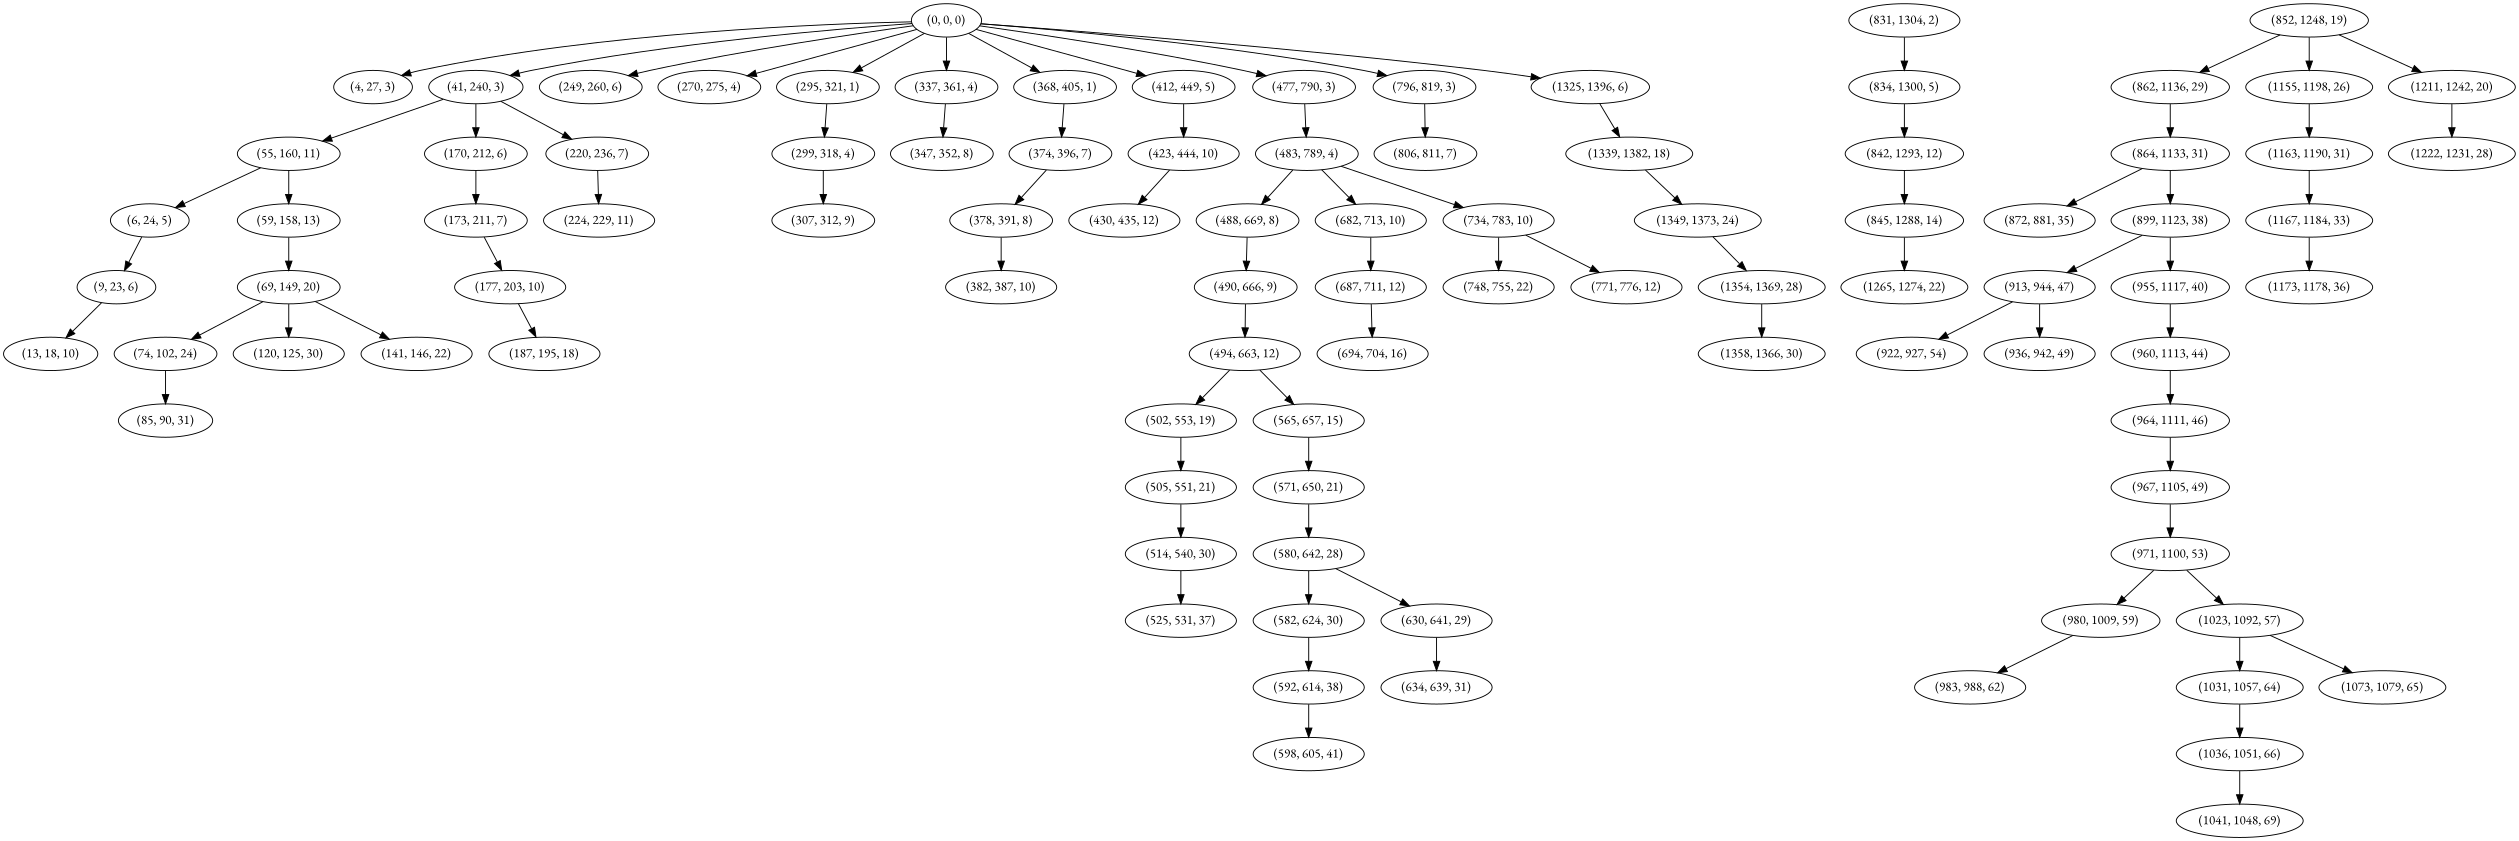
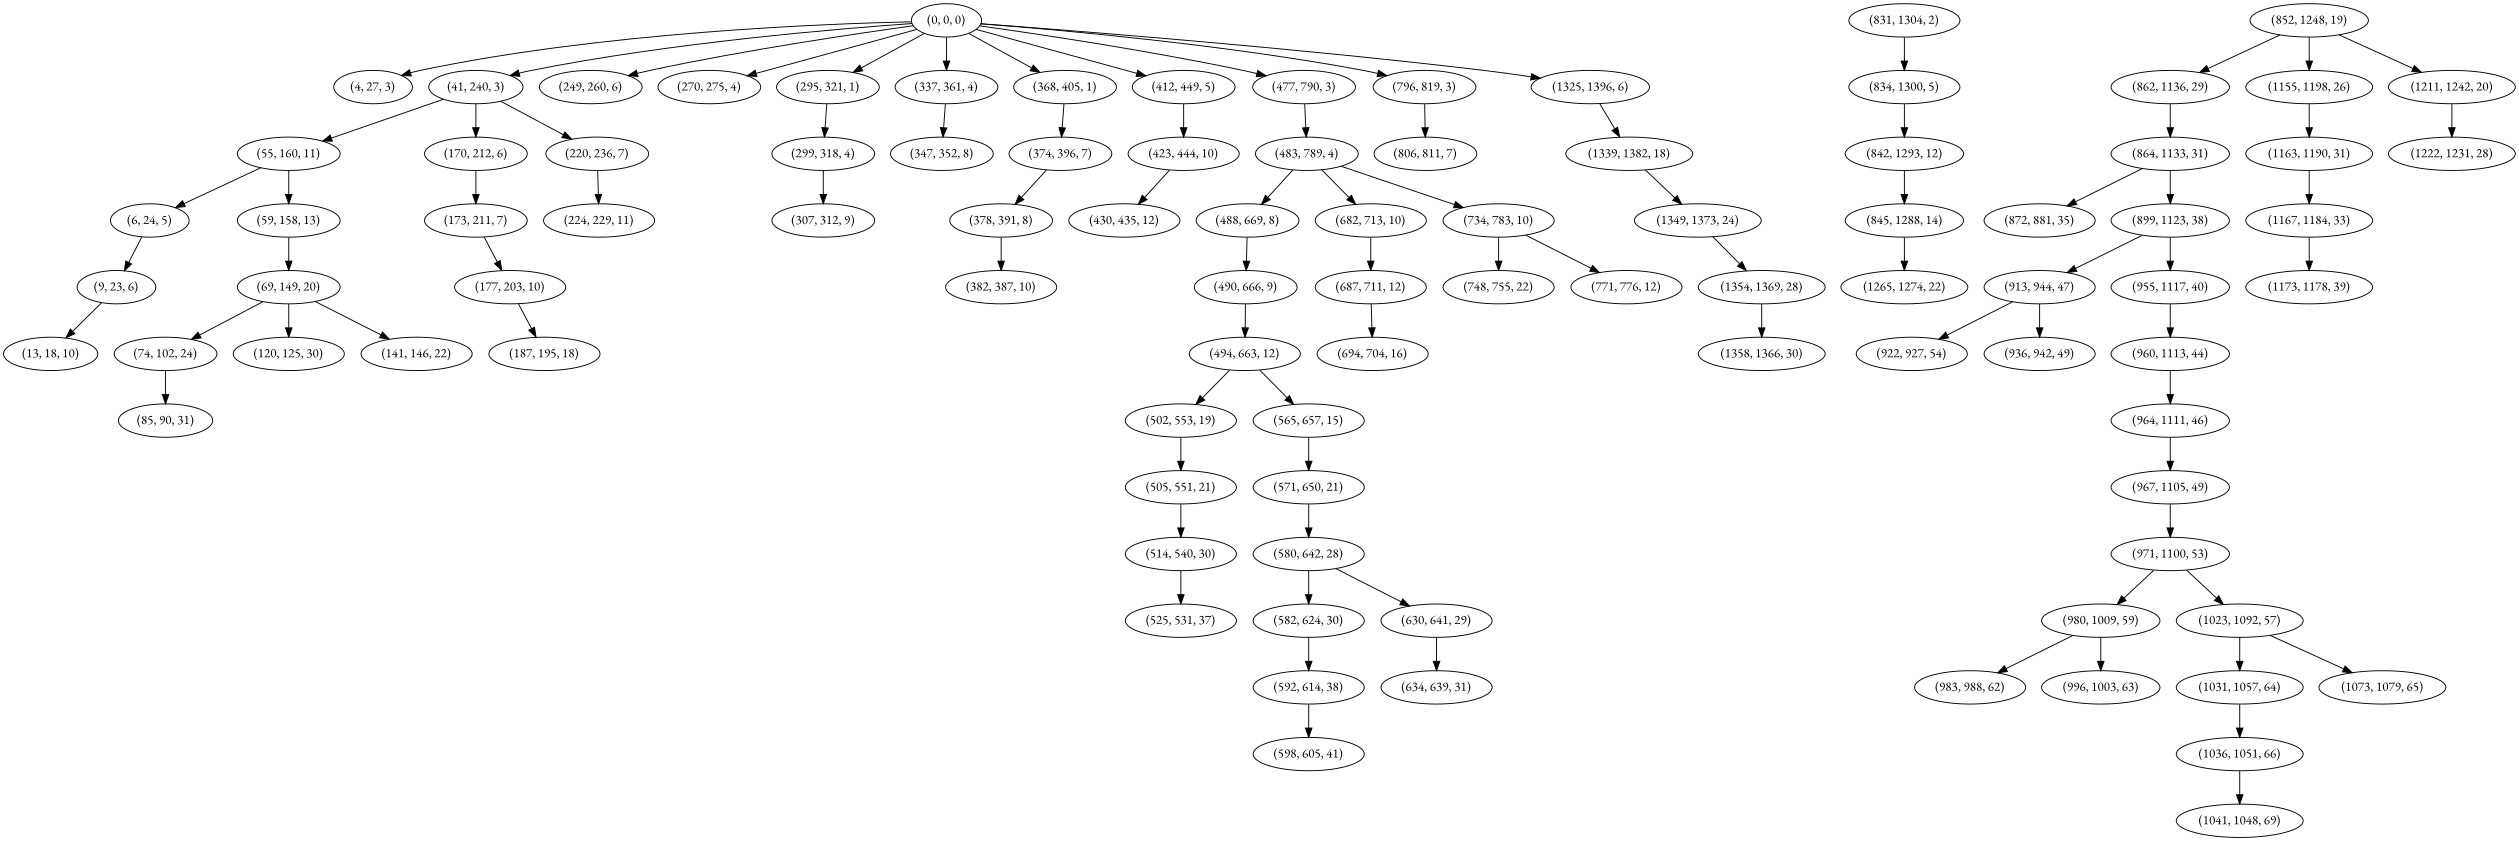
(2309, 287) -> (2309, 287)
none -> (2101, 687)
